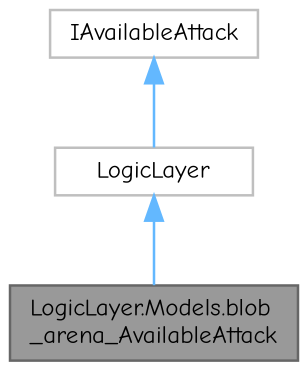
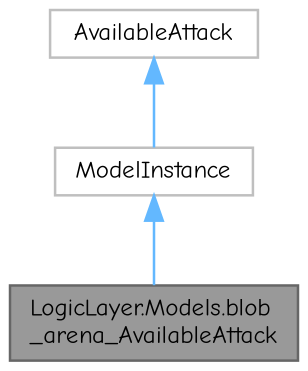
(154, 34) -> (154, 34)
(154, 172) -> (154, 172)
